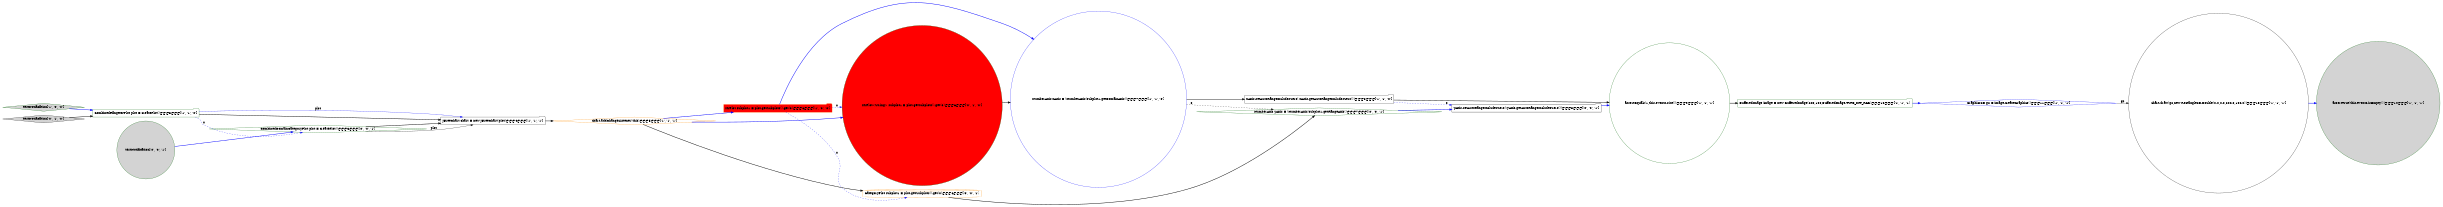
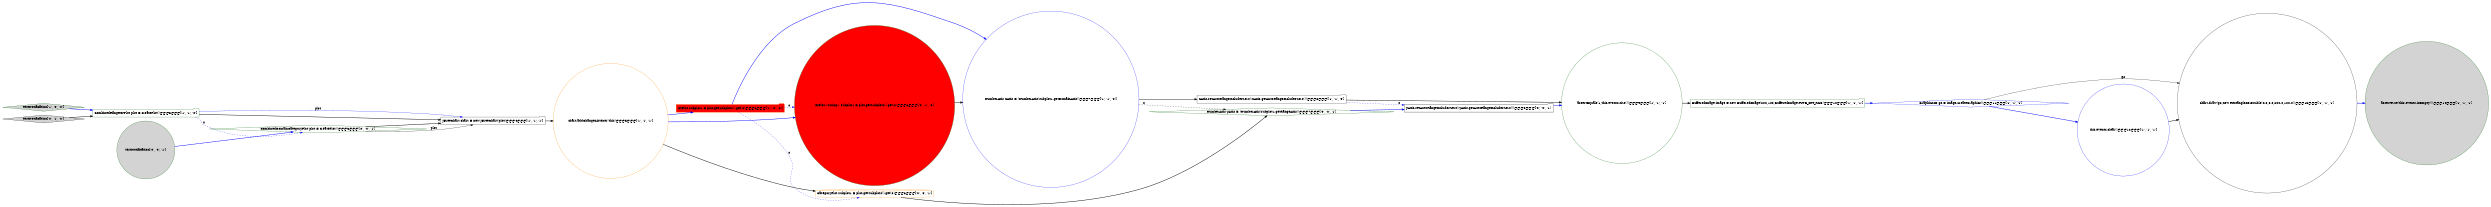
(634, 121) -> (611, 121)
none -> (2123, 130)
